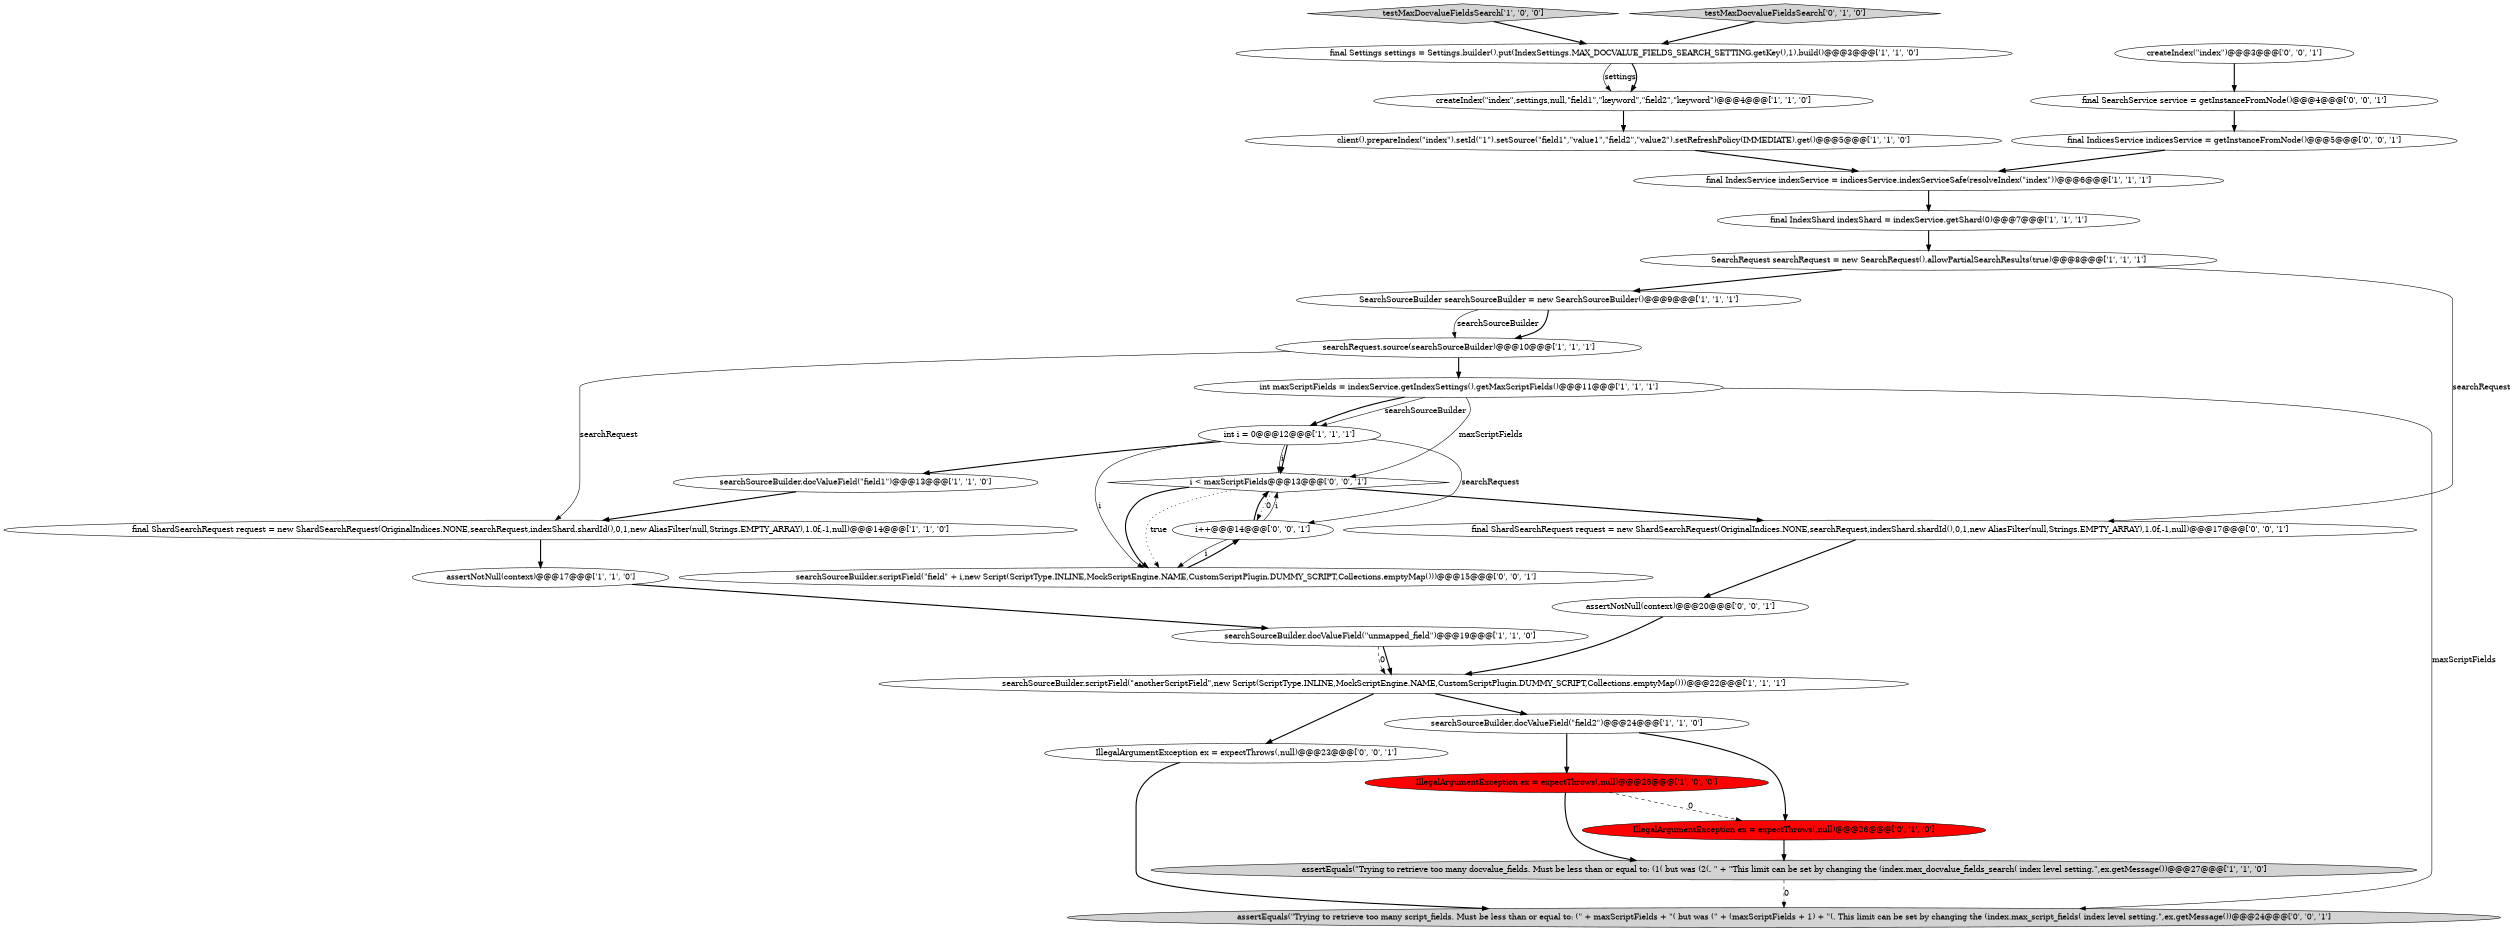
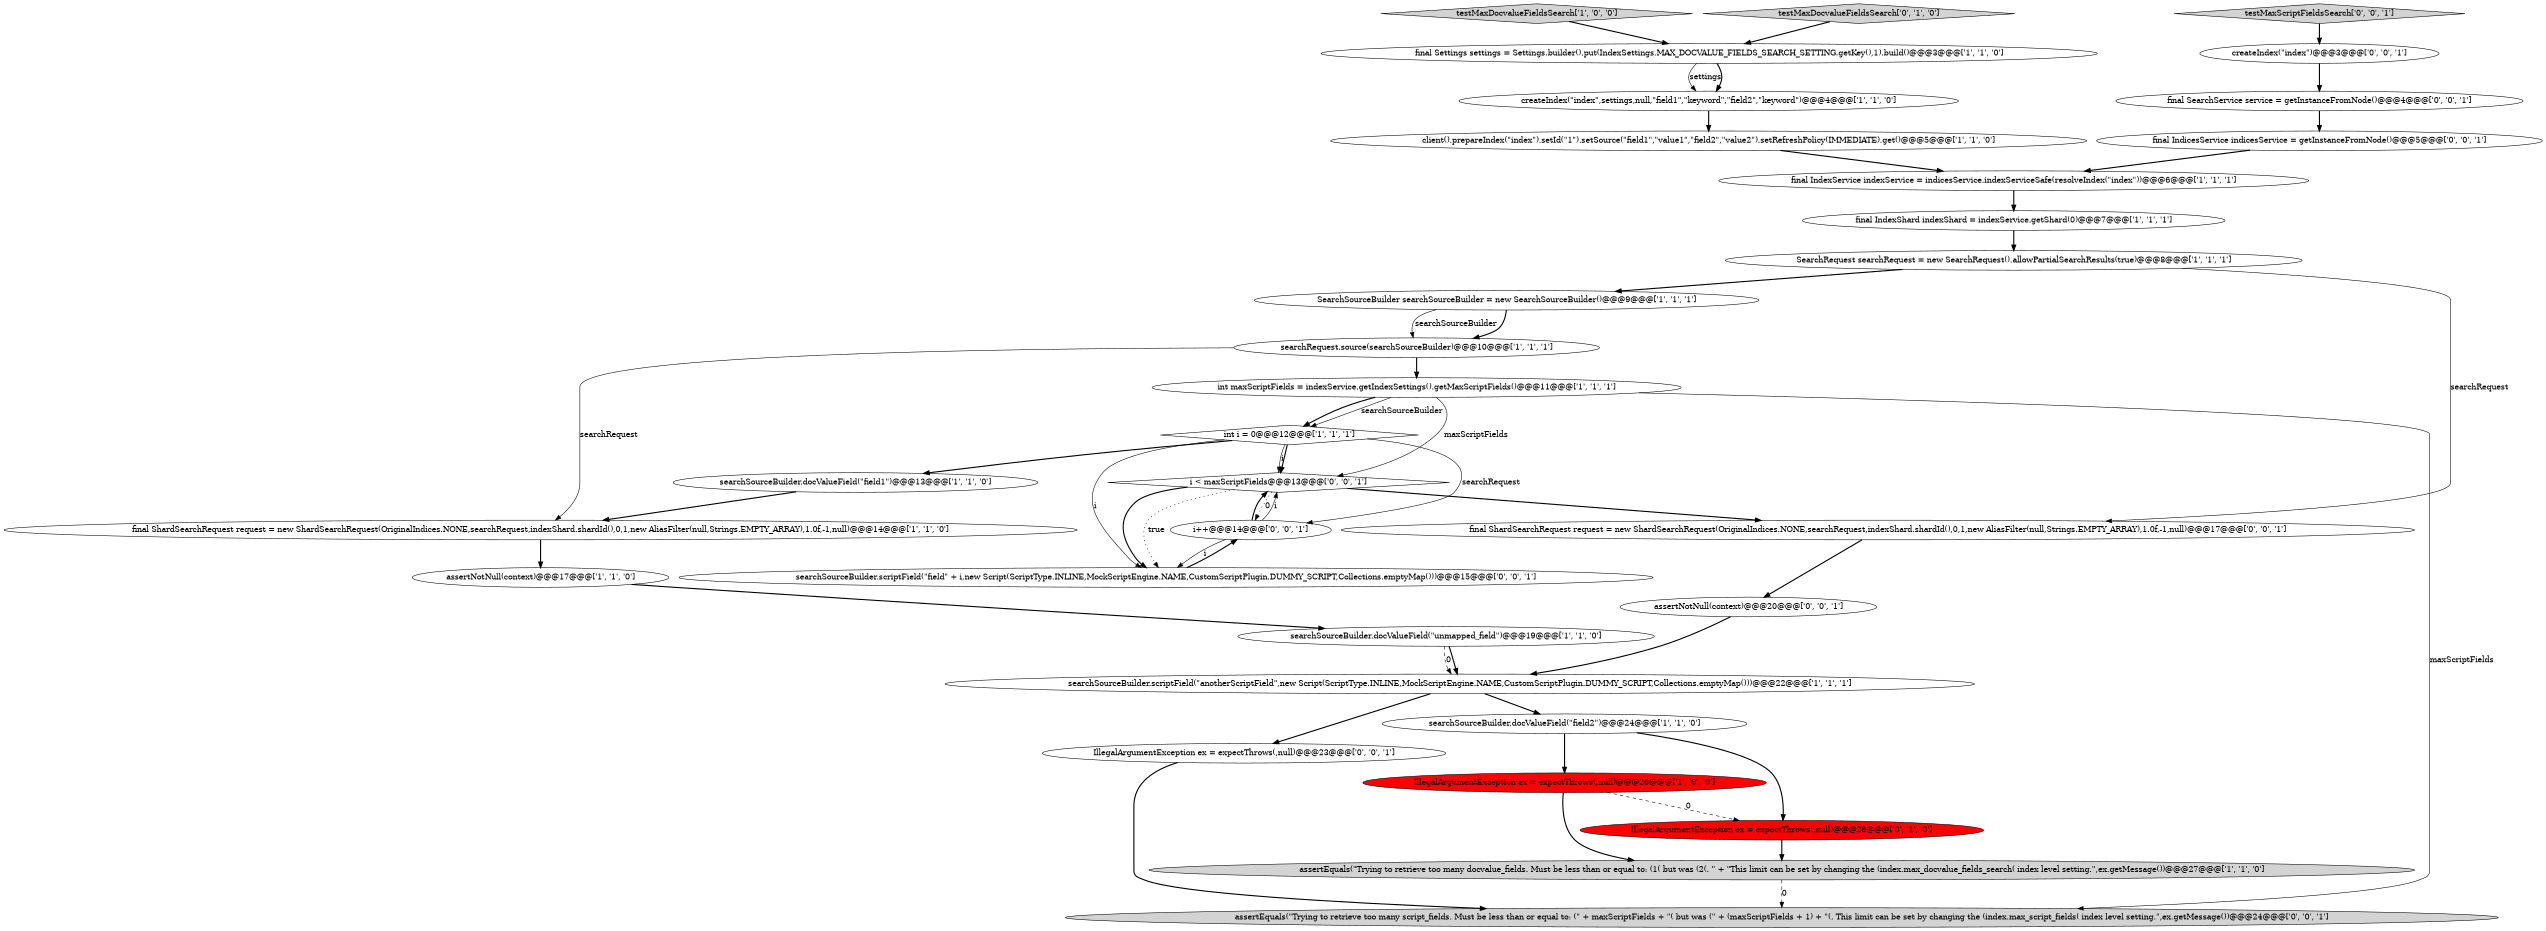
none -> (2319, 14)
(1289, 435) -> (1289, 435)
